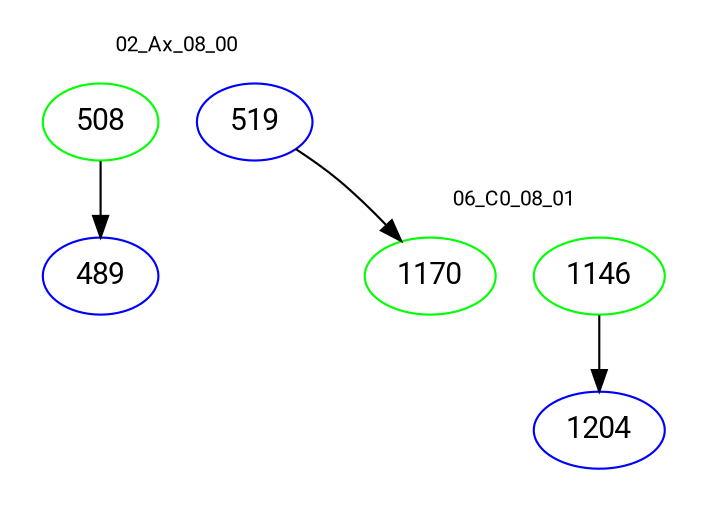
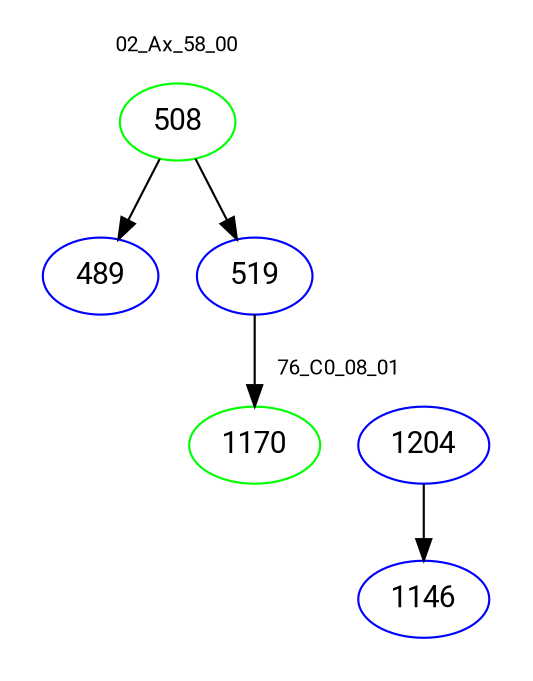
(178, 46) -> (178, 46)
none -> (211, 189)
(515, 200) -> (339, 369)
(599, 276) -> (424, 599)
(599, 343) -> (424, 512)
